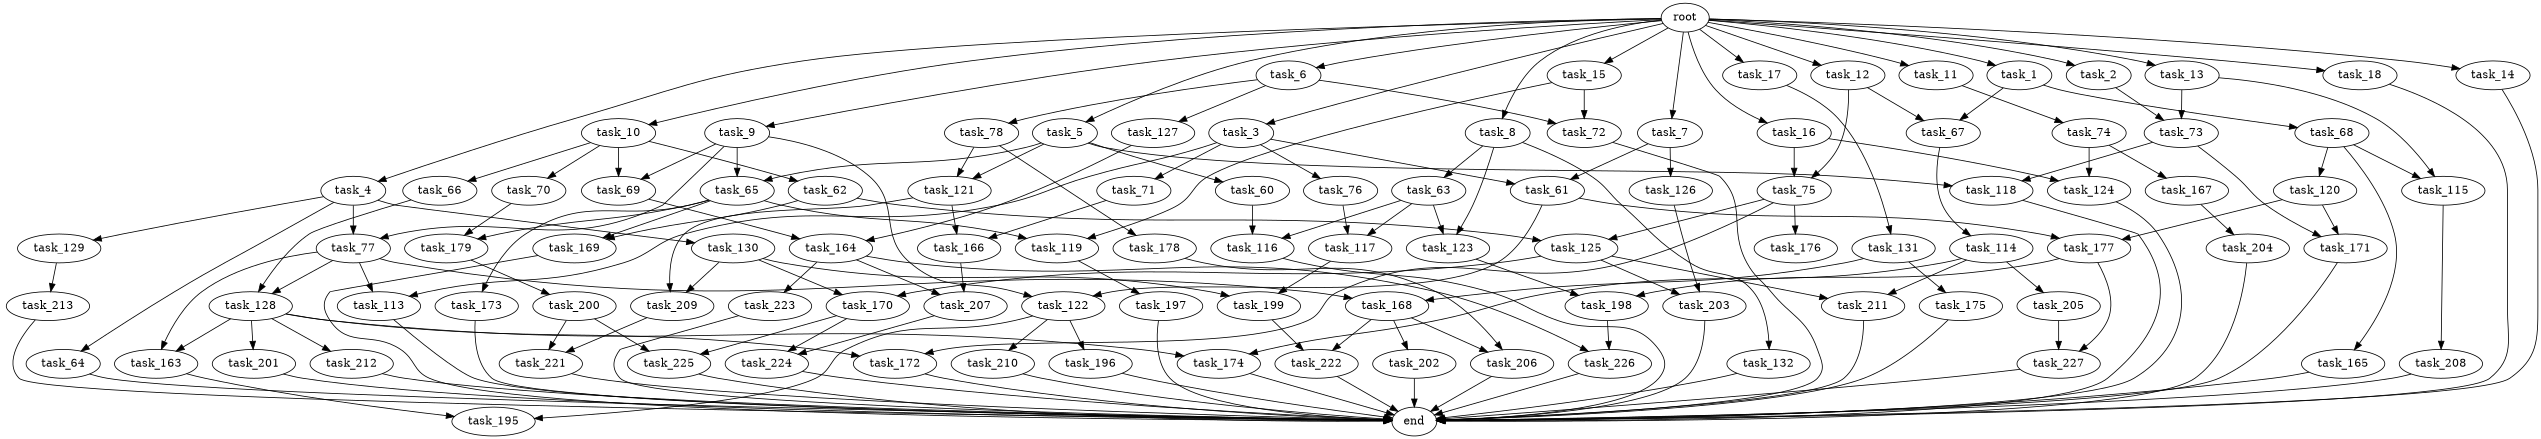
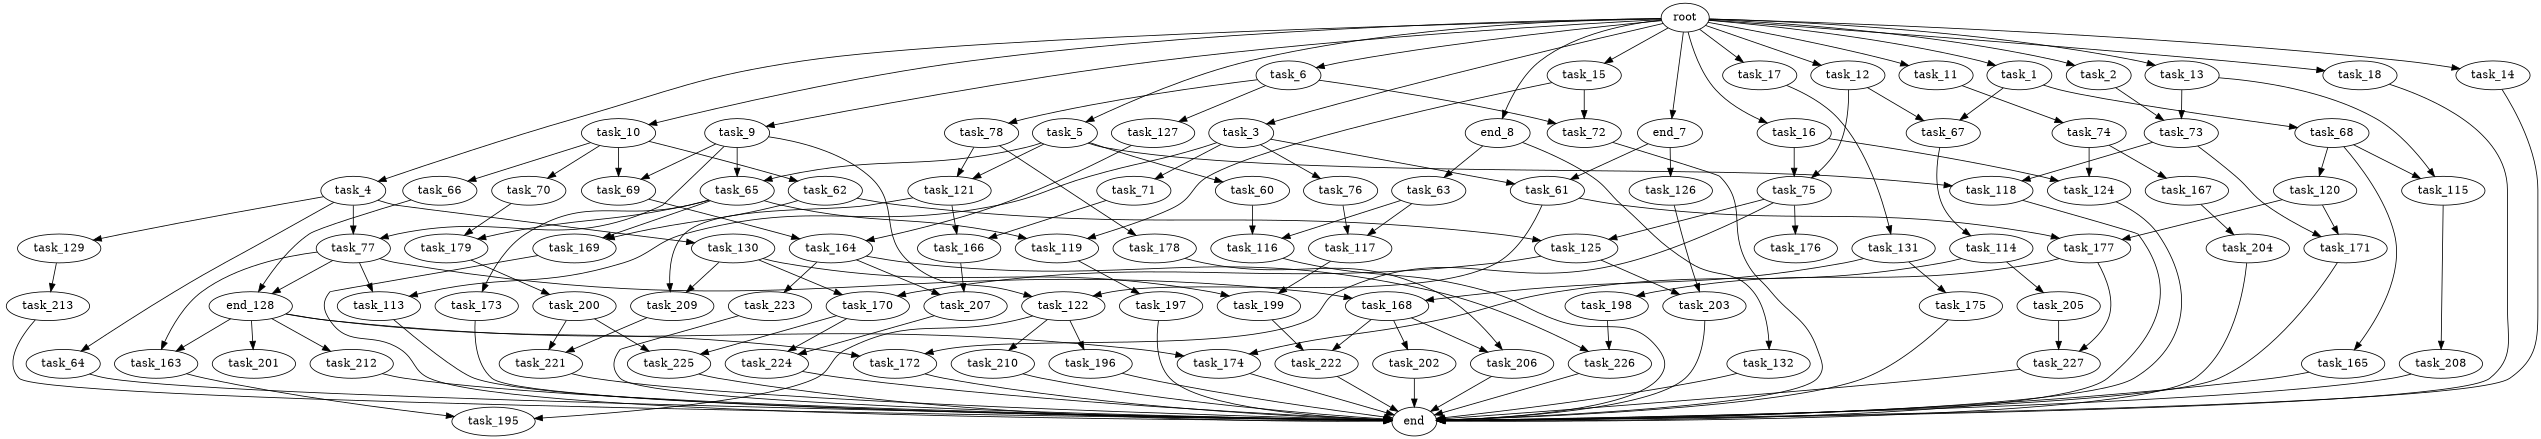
(1498, 133) -> (1498, 133)
(1670, 133) -> (1670, 133)
(1448, 248) -> none
(251, 306) -> (251, 306)
(1863, 306) -> none
(833, 411) -> none
